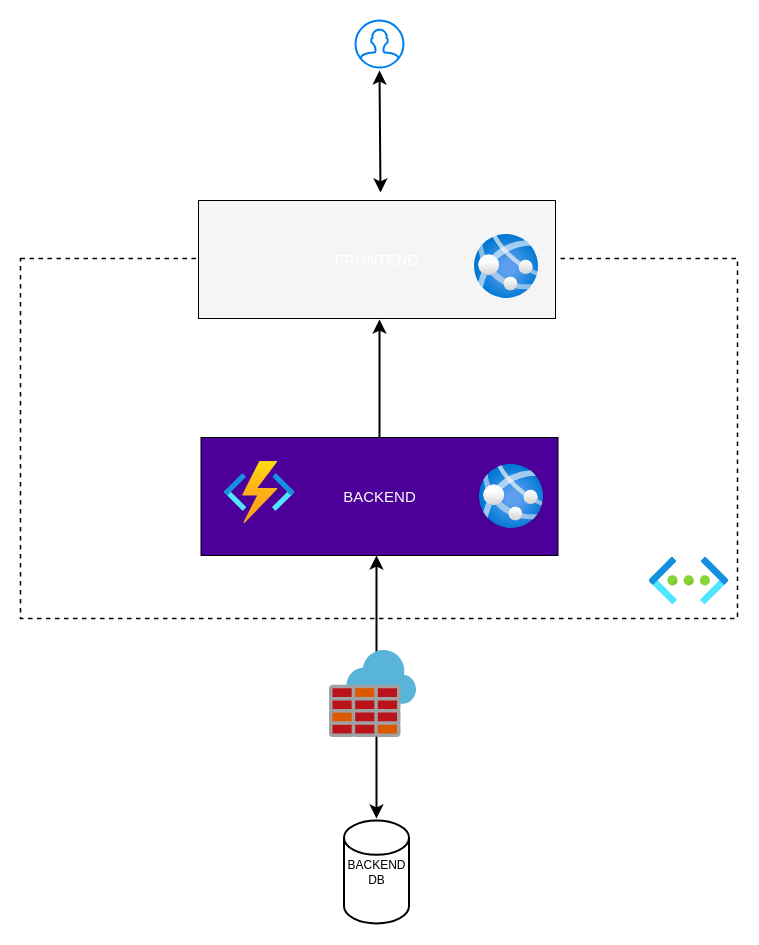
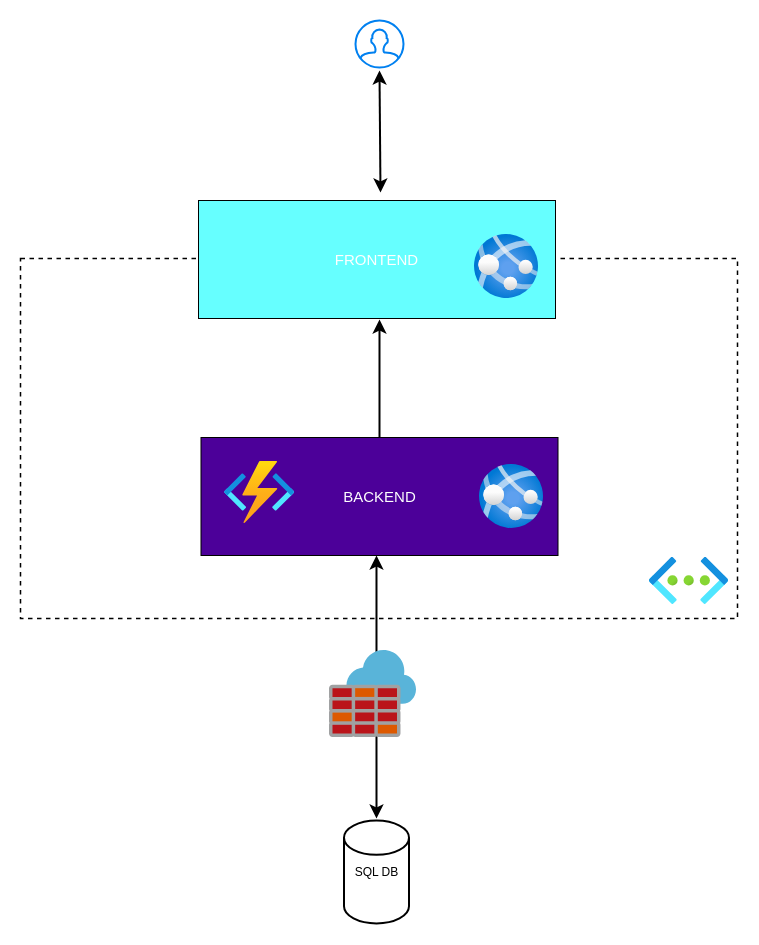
(377, 260) -> (377, 260)
(377, 873) -> (377, 873)
